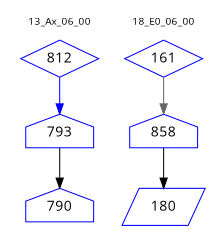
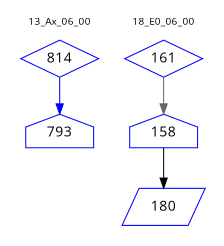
(60, 59) -> (60, 59)
(164, 133) -> (164, 133)
(60, 207) -> none
